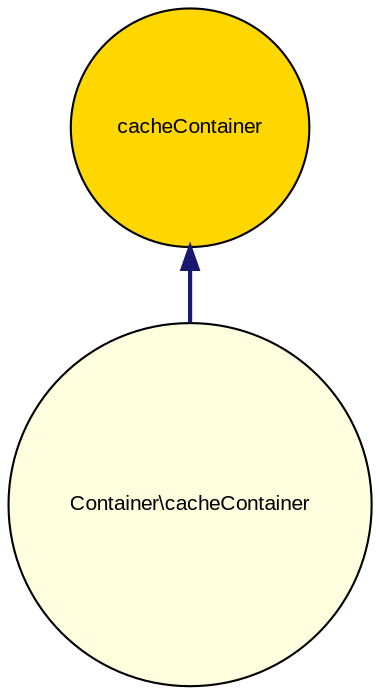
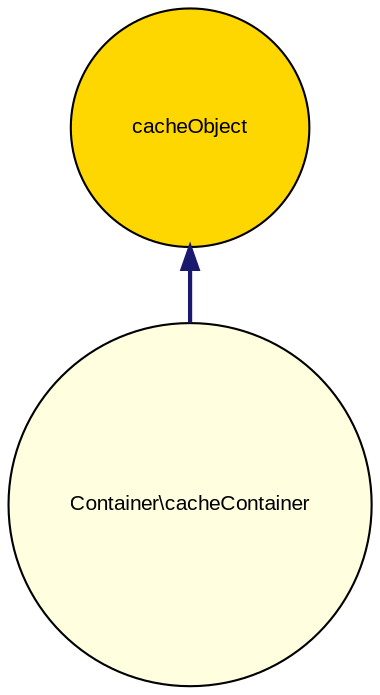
(190, 128) -> (190, 128)
